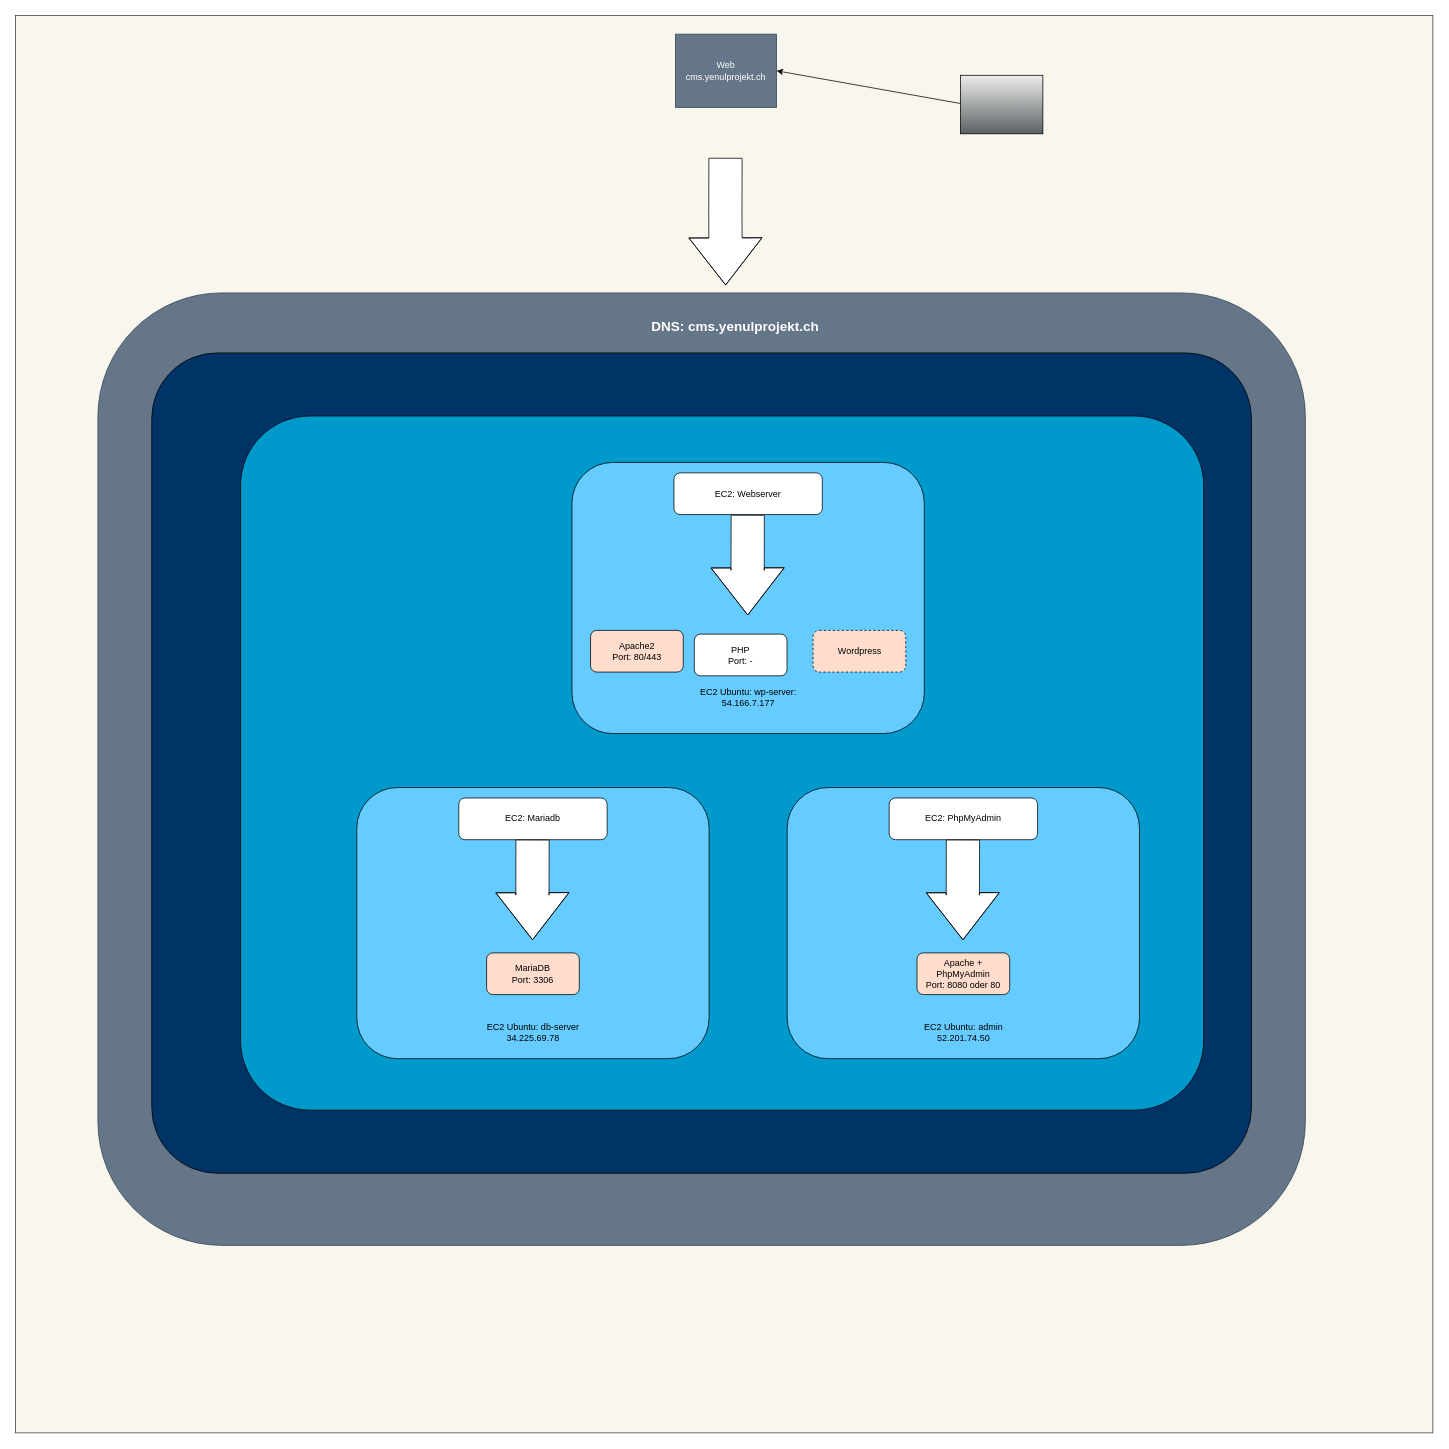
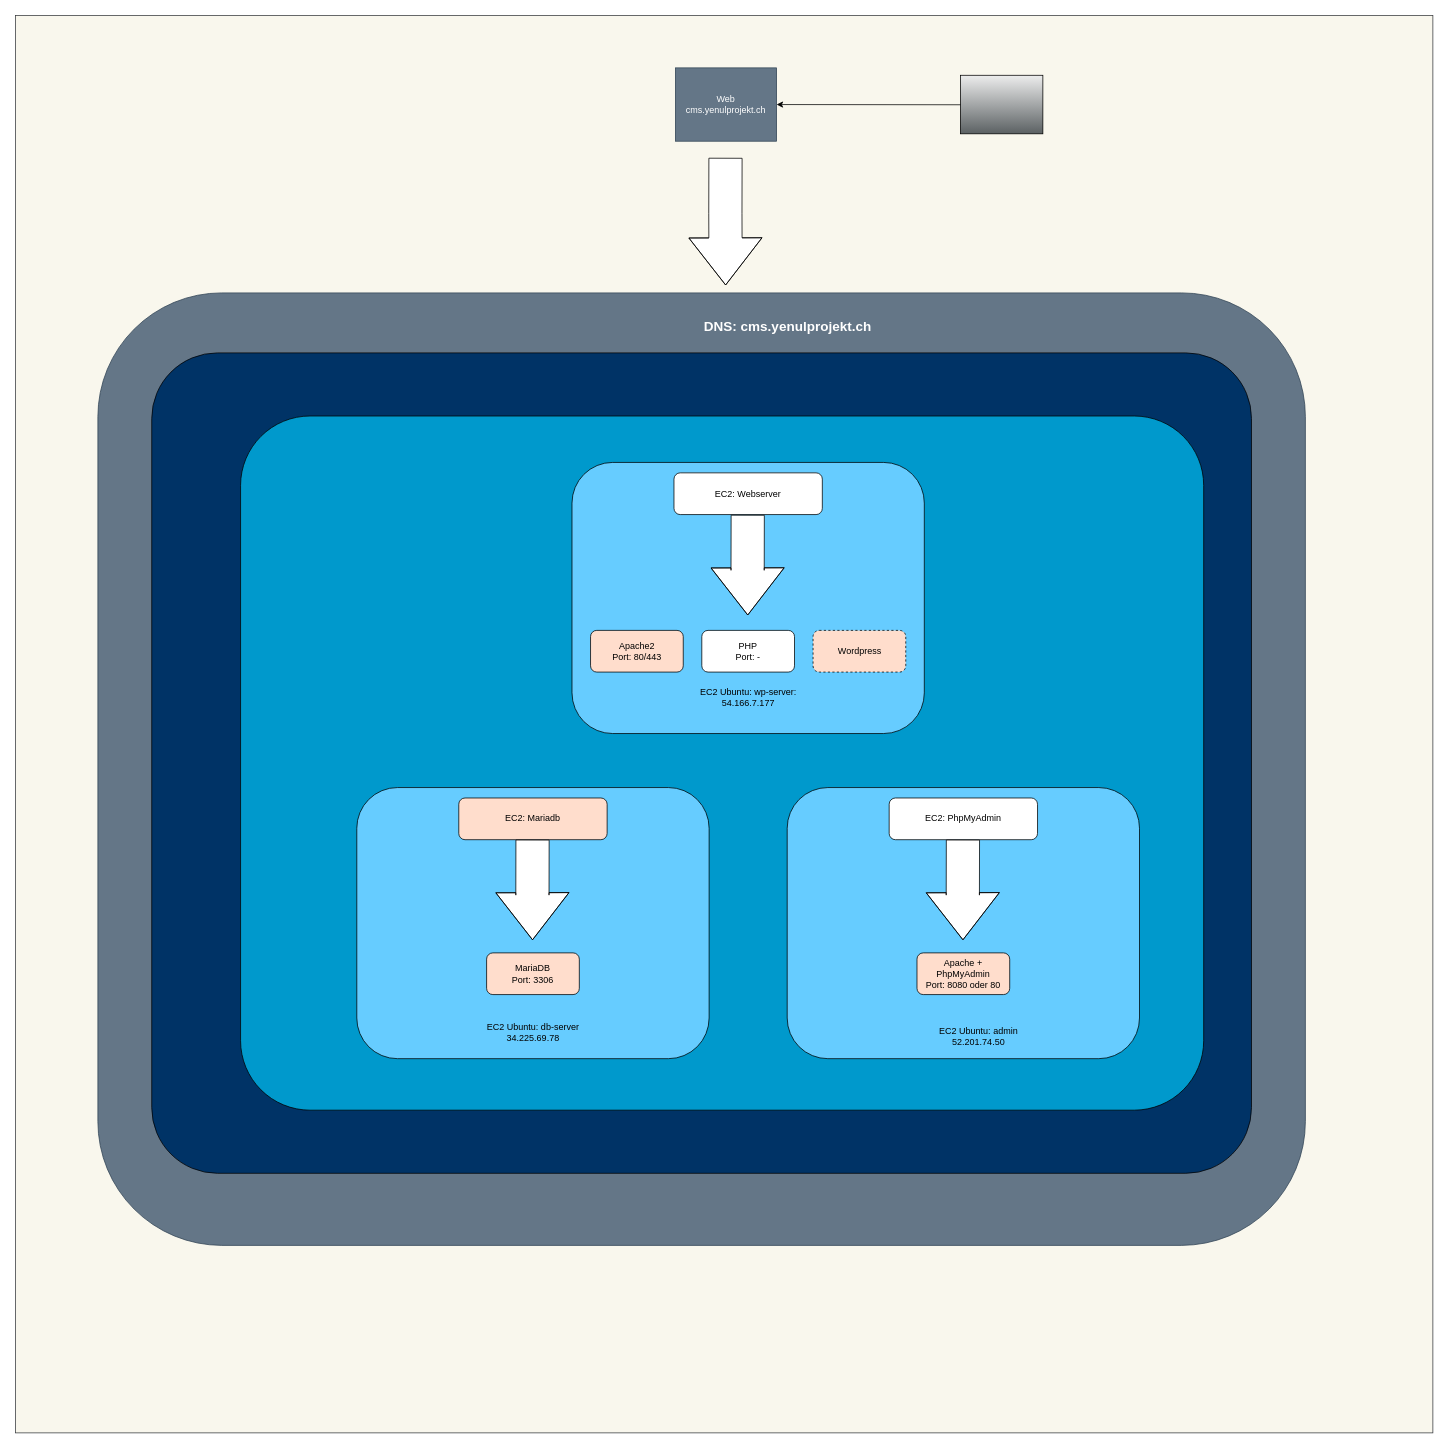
(726, 71) -> (726, 105)
(735, 327) -> (788, 327)
(741, 655) -> (748, 651)
(533, 819) -> (533, 819)
(963, 1033) -> (978, 1036)
